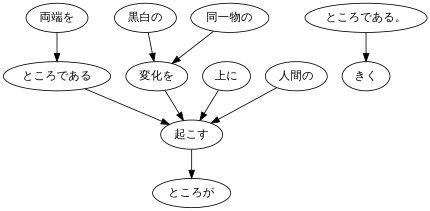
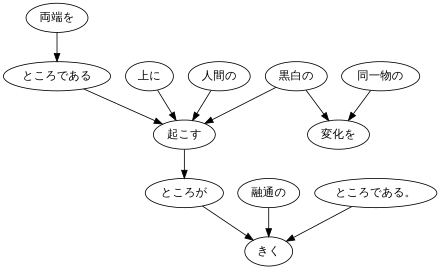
(172, 102) -> (244, 104)
none -> (269, 193)
none -> (224, 221)
